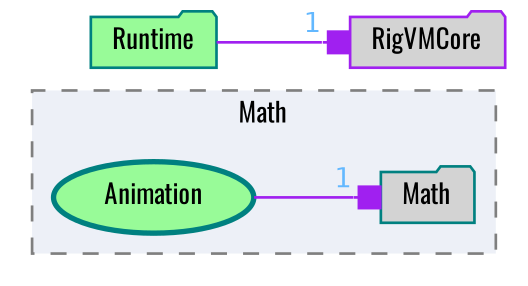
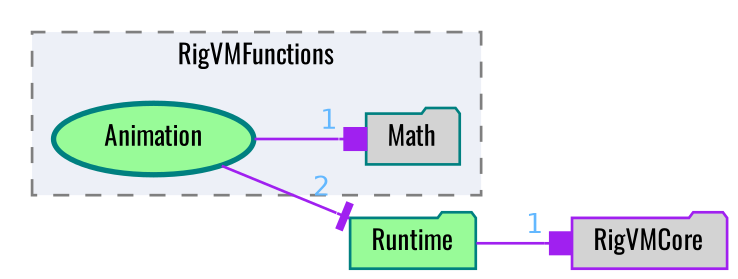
(264, 116) -> (257, 57)
none -> (253, 179)
